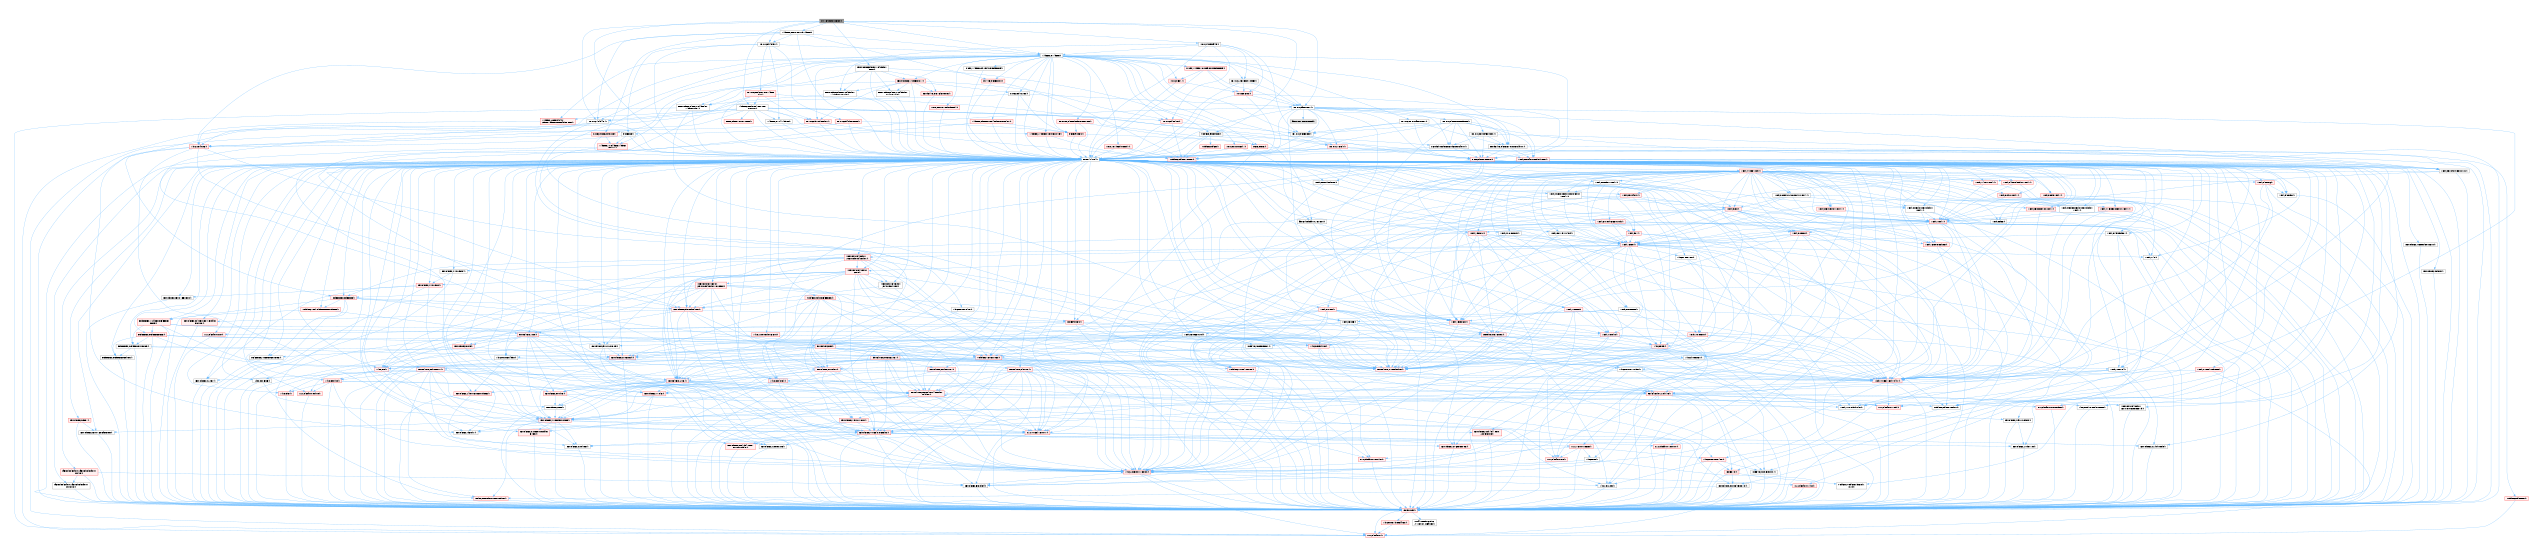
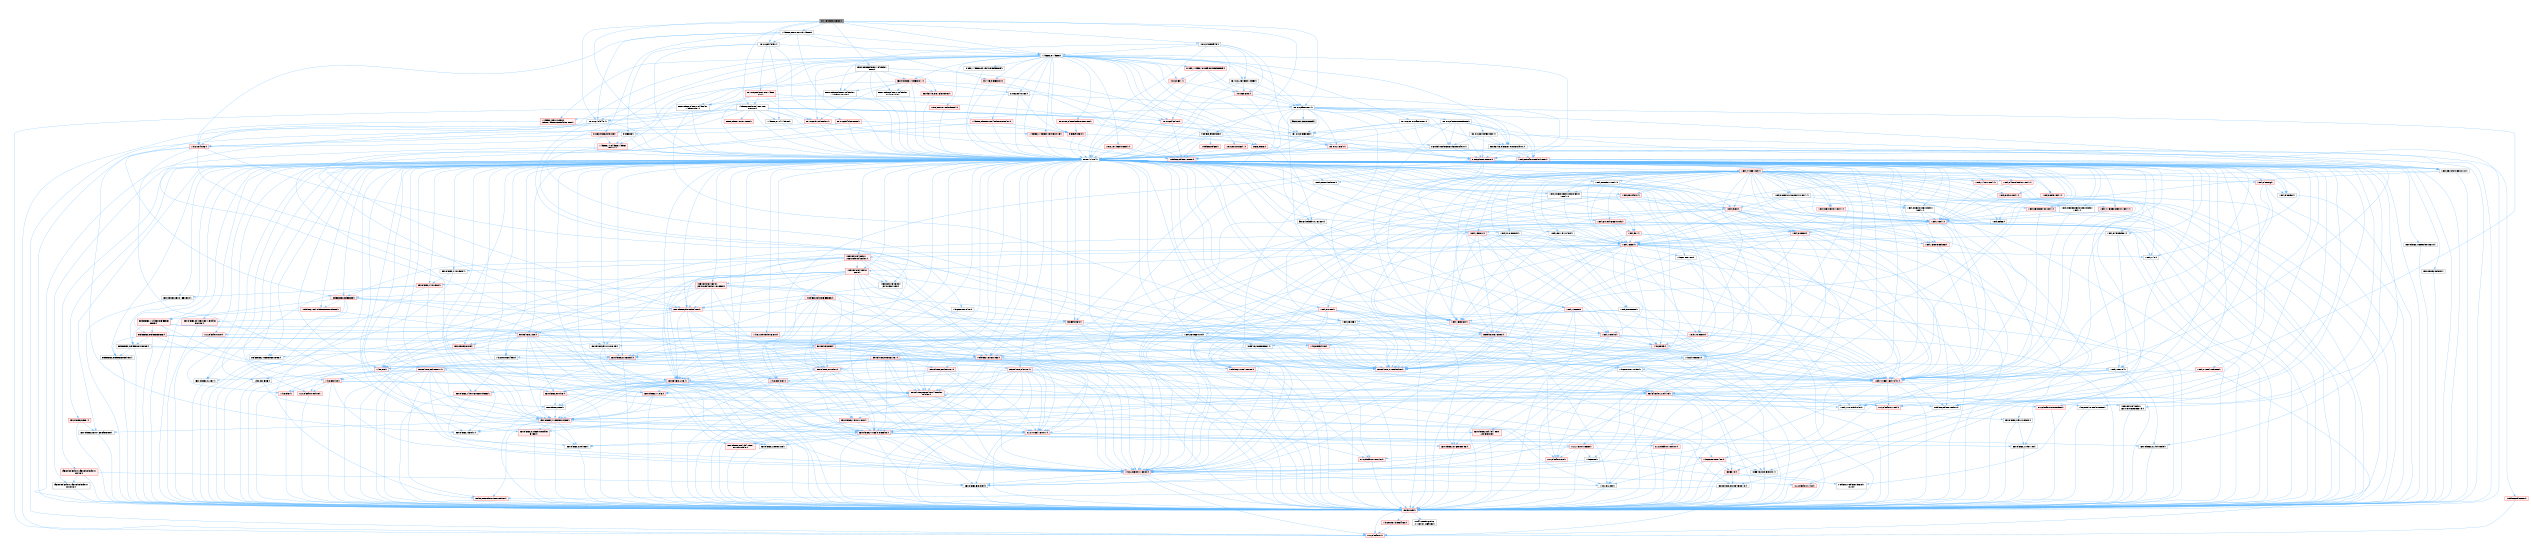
(558, 121) -> (558, 121)
(1348, 160) -> (1540, 176)
